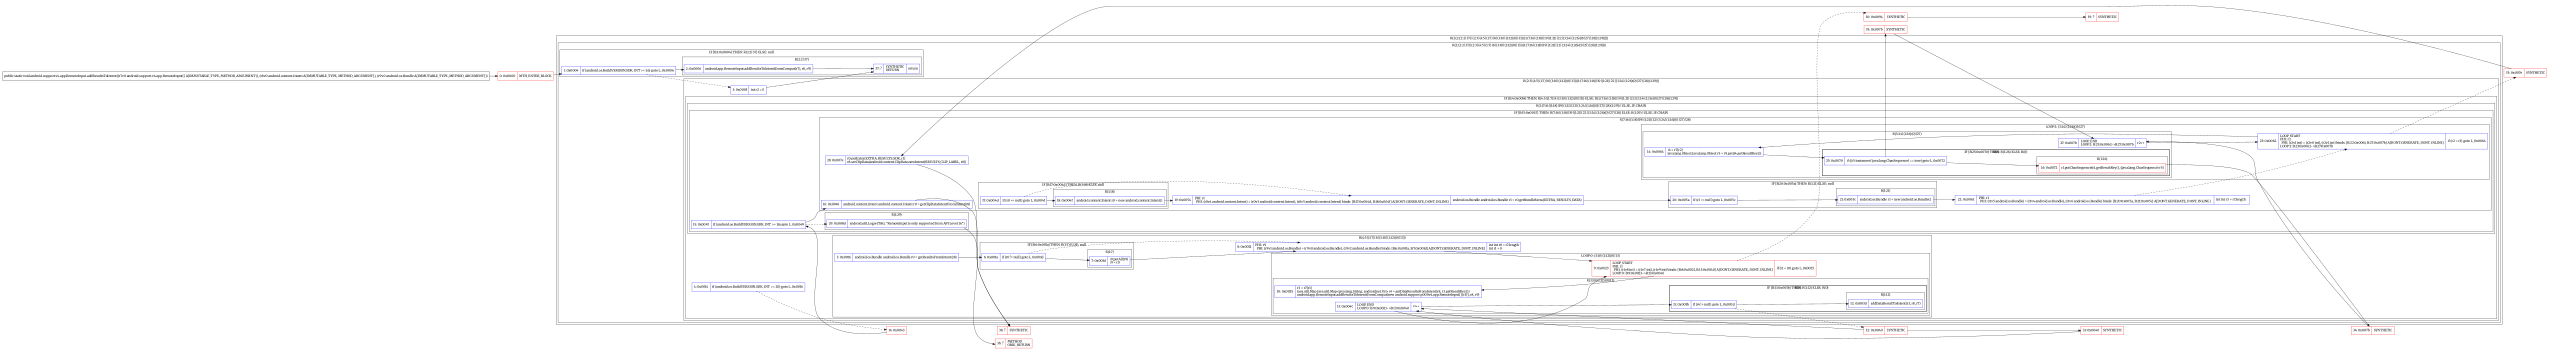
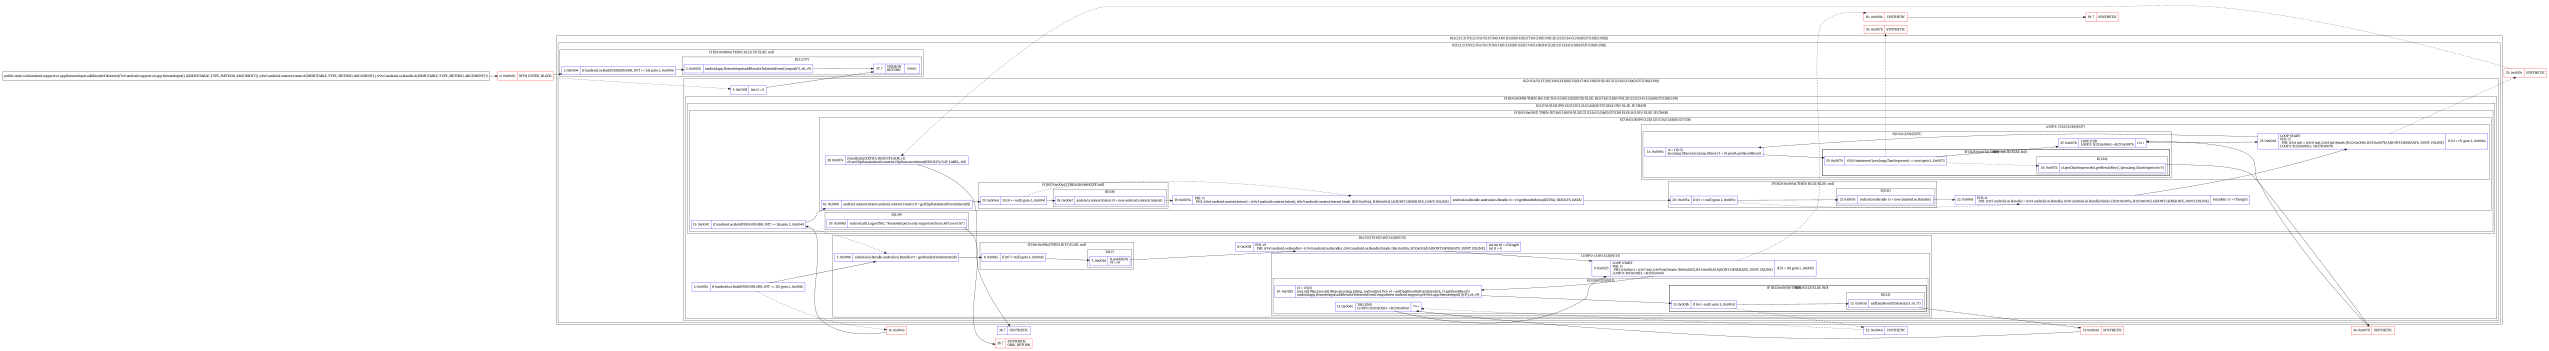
(1685, 6) -> (1685, 6)
(895, 67) -> (894, 67)
(687, 81) -> (641, 83)
(1993, 86) -> (1996, 152)
(1886, 99) -> (1886, 99)
(1992, 164) -> (1992, 164)
(2102, 168) -> (2102, 168)
(2241, 177) -> (2241, 177)
(1886, 191) -> (1886, 191)
(2231, 200) -> (2230, 200)
none -> (1940, 207)
(974, 215) -> (975, 202)
(815, 224) -> (846, 238)
(1163, 241) -> none
(1119, 259) -> (1119, 259)
(1704, 268) -> (1704, 268)
none -> (821, 272)
(1366, 305) -> (1365, 305)
(1545, 306) -> (1575, 299)
(1644, 319) -> (1644, 319)
(1014, 331) -> (1014, 331)
(1886, 331) -> (1886, 331)
(1993, 331) -> (1995, 317)
(1015, 342) -> (1017, 342)
